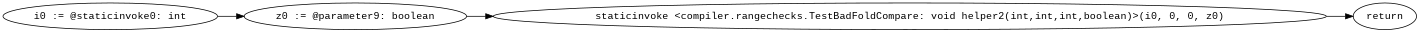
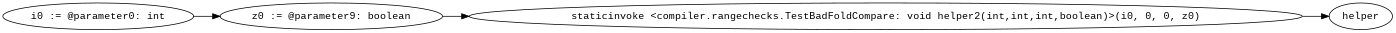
(110, 16) -> (98, 16)
(1385, 16) -> (1361, 16)
